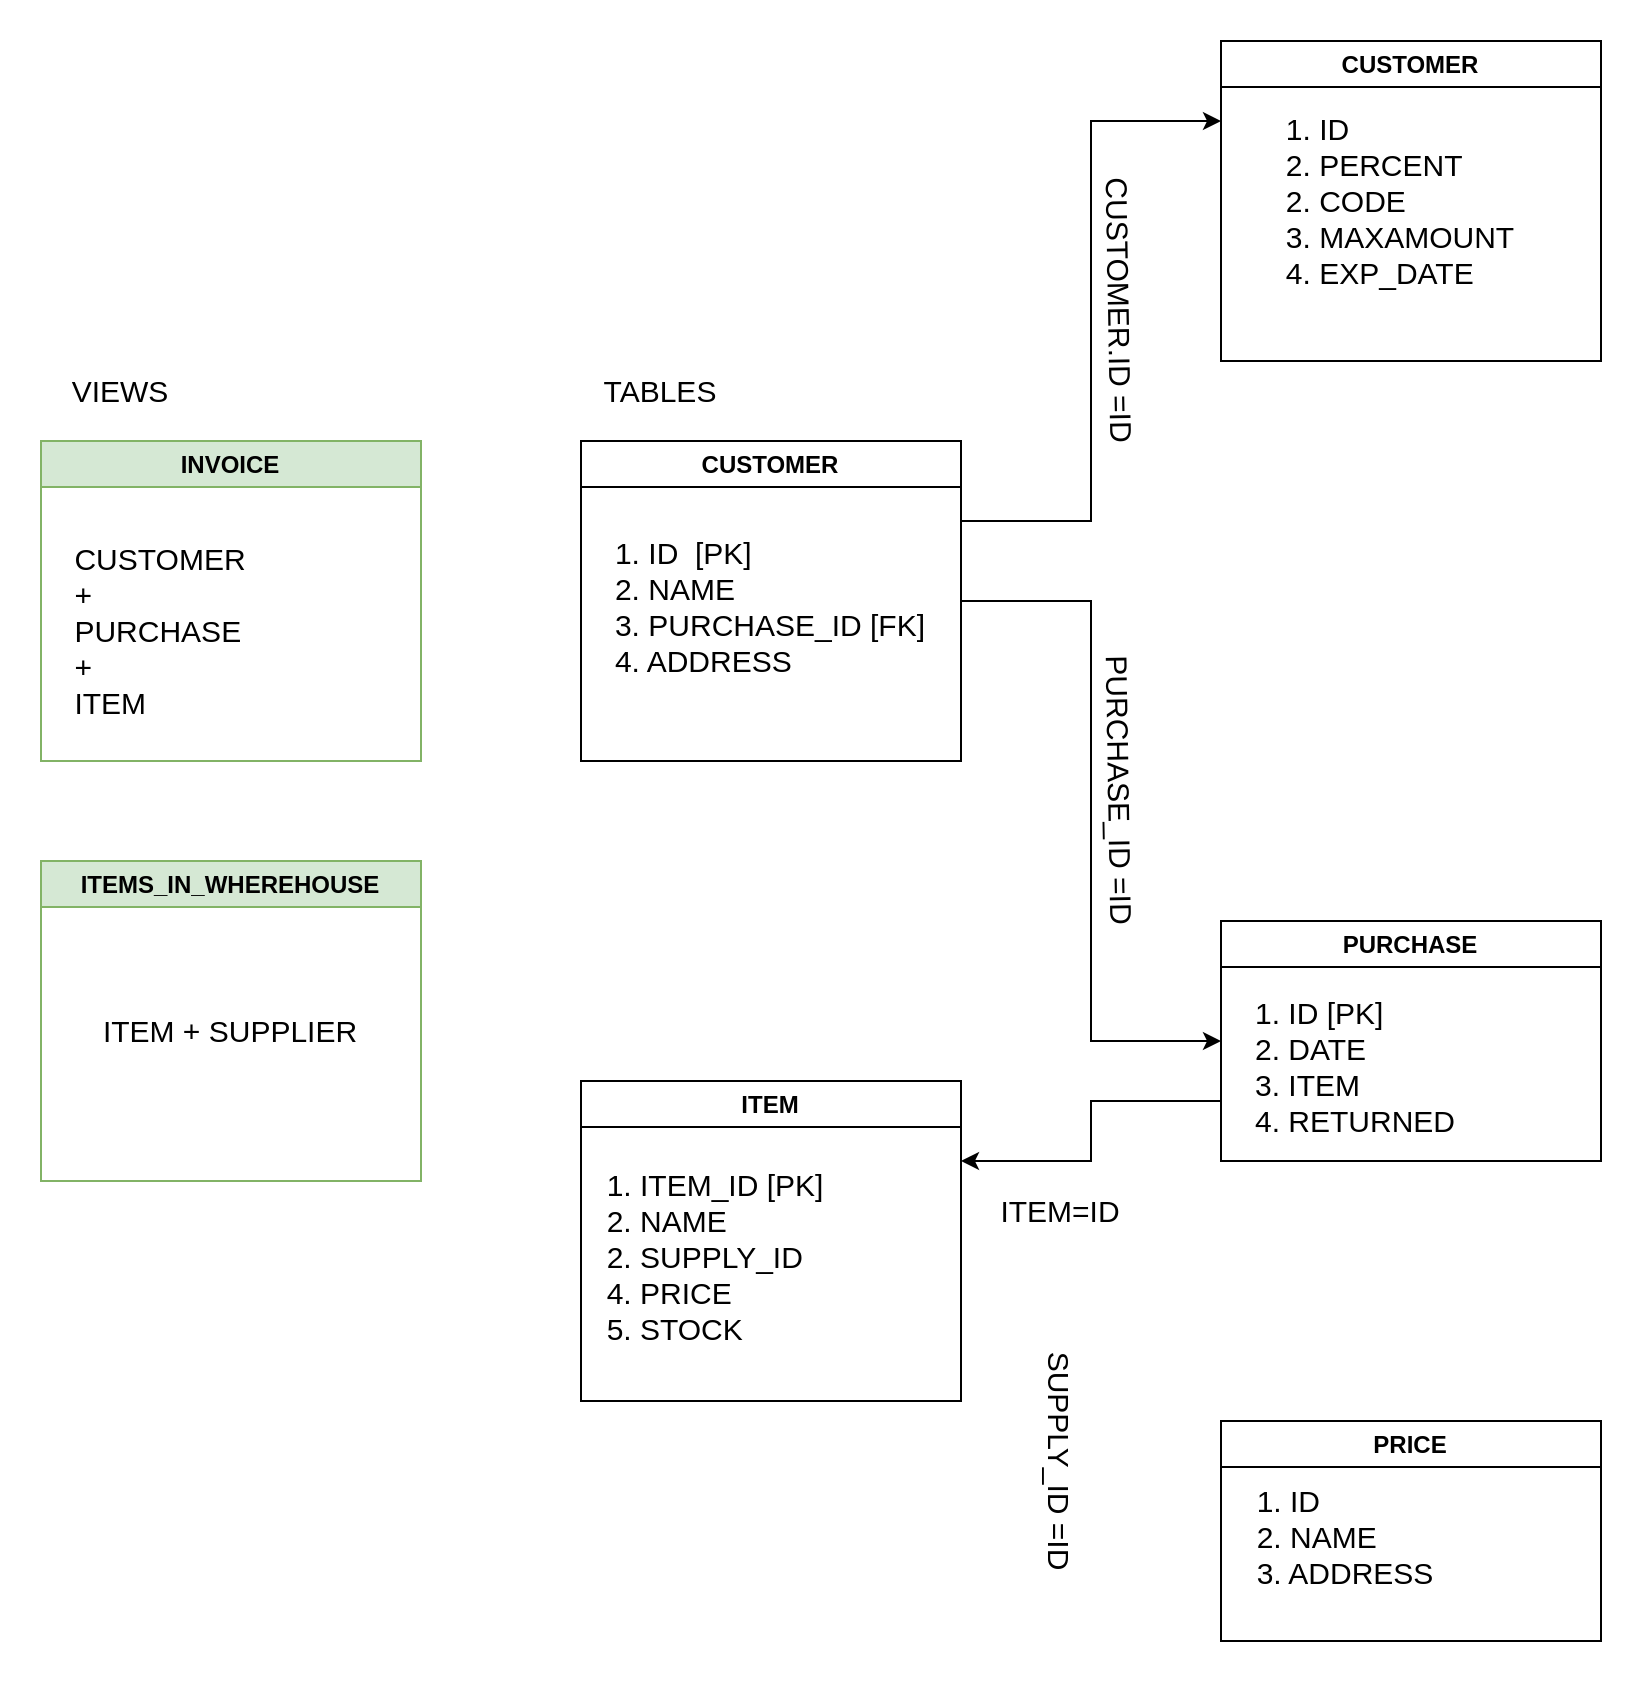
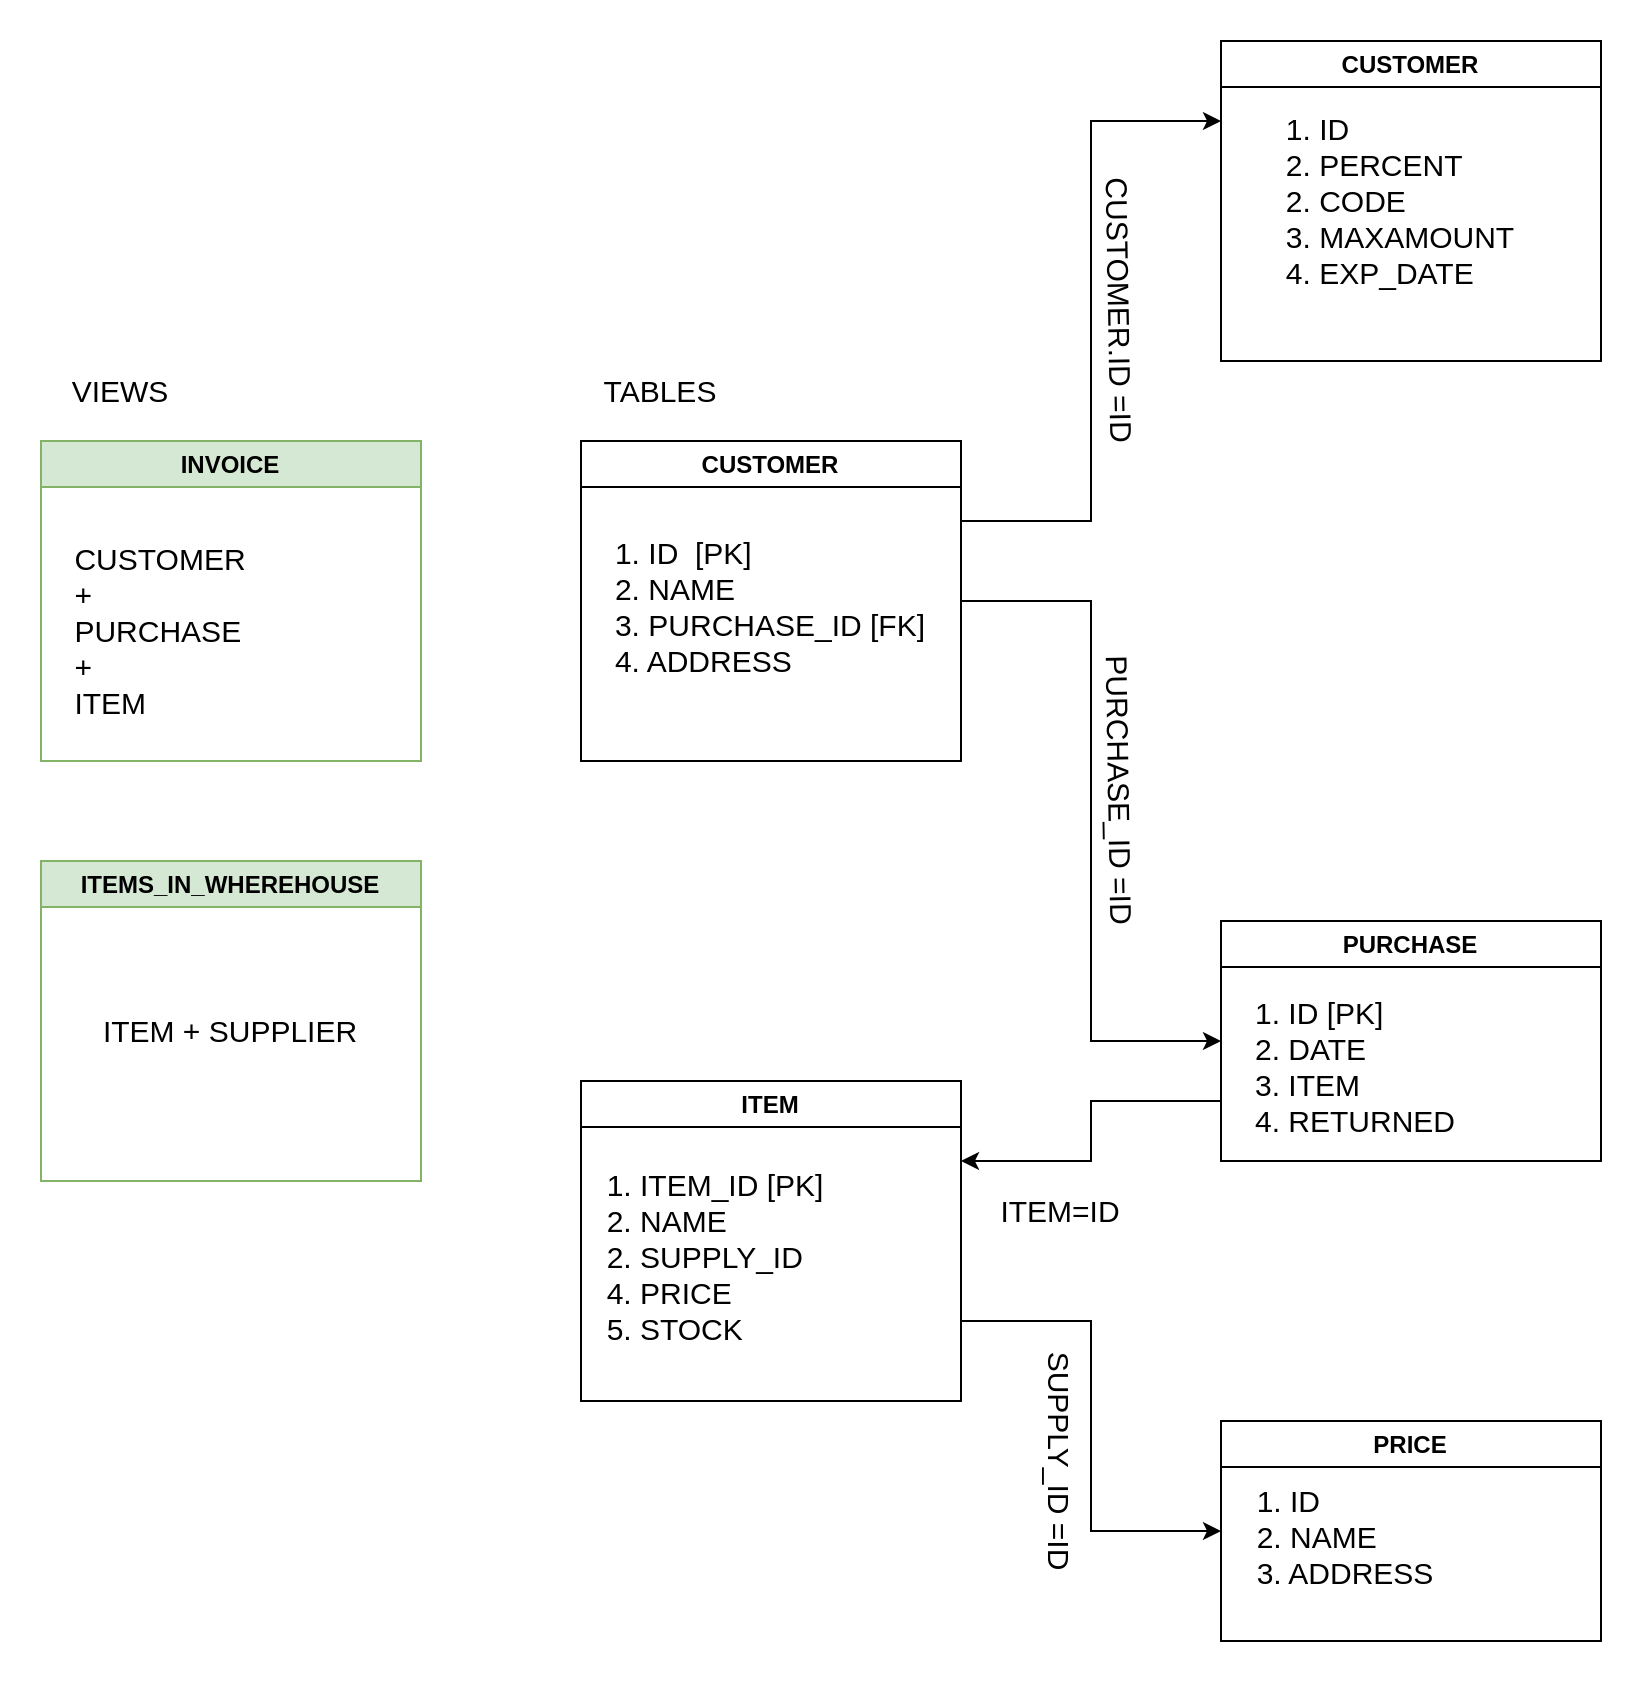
none -> (1091, 1421)
